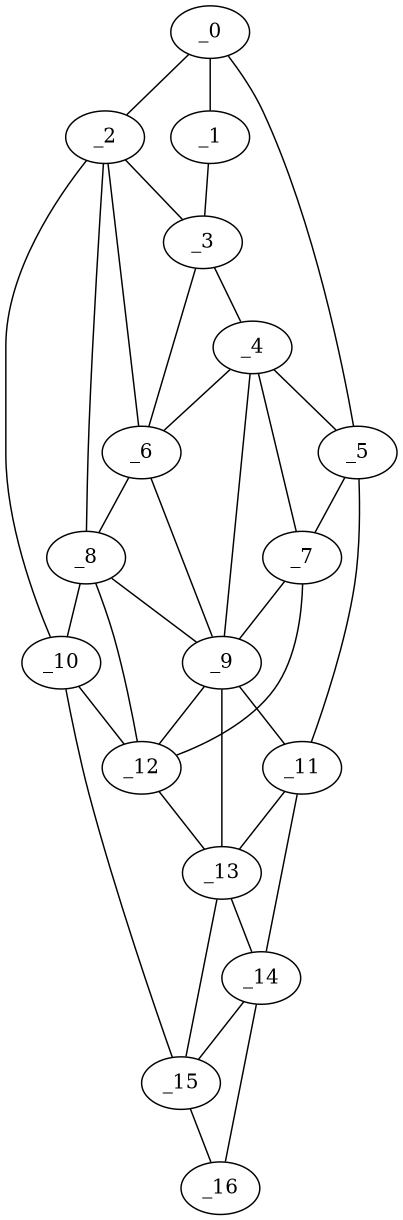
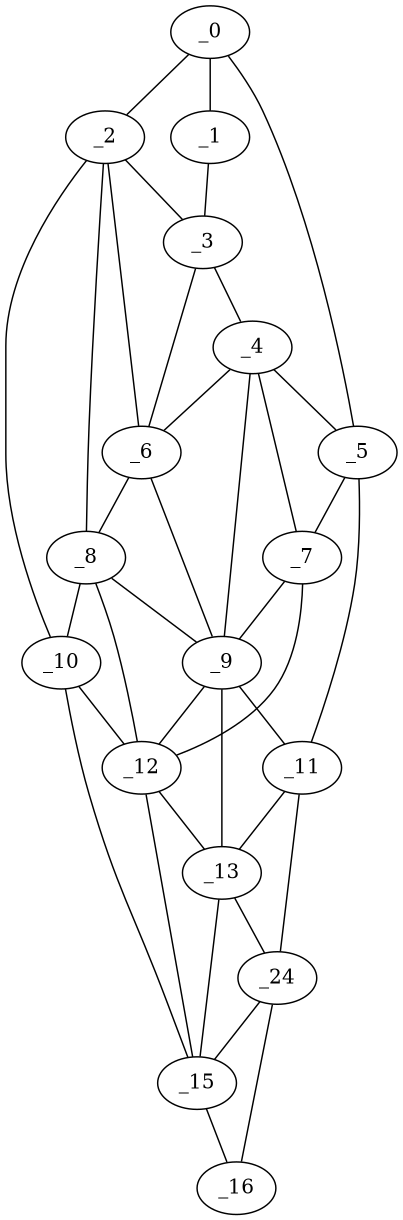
none -> (169, 926)
(261, 978) -> (277, 978)
